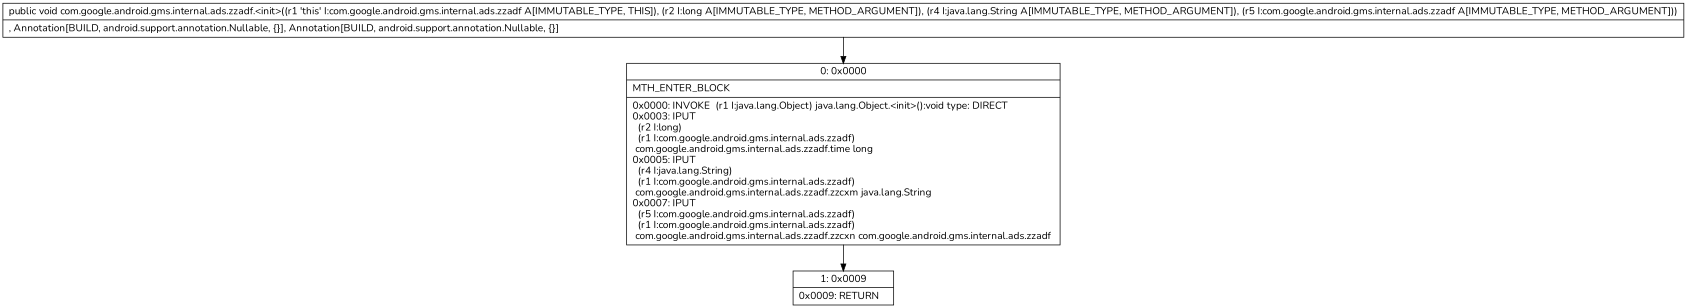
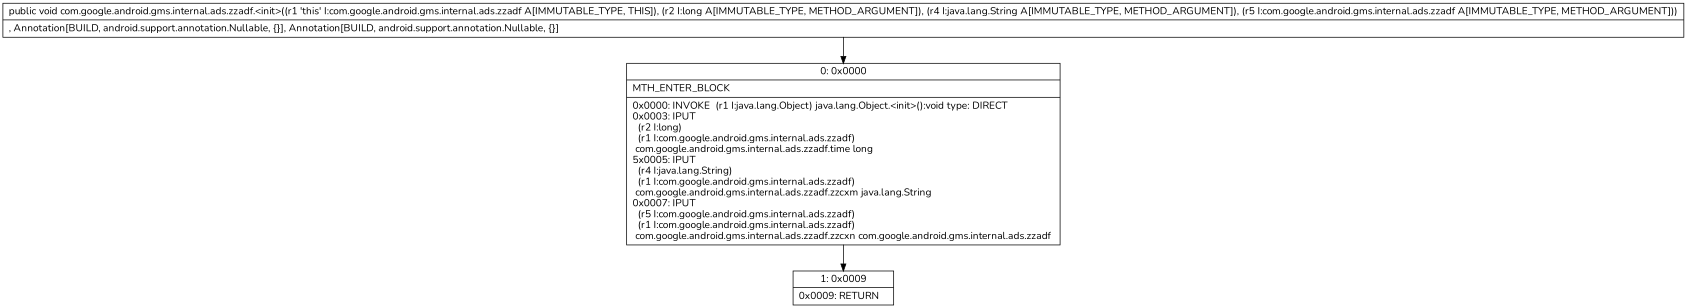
(667, 160) -> (667, 160)
